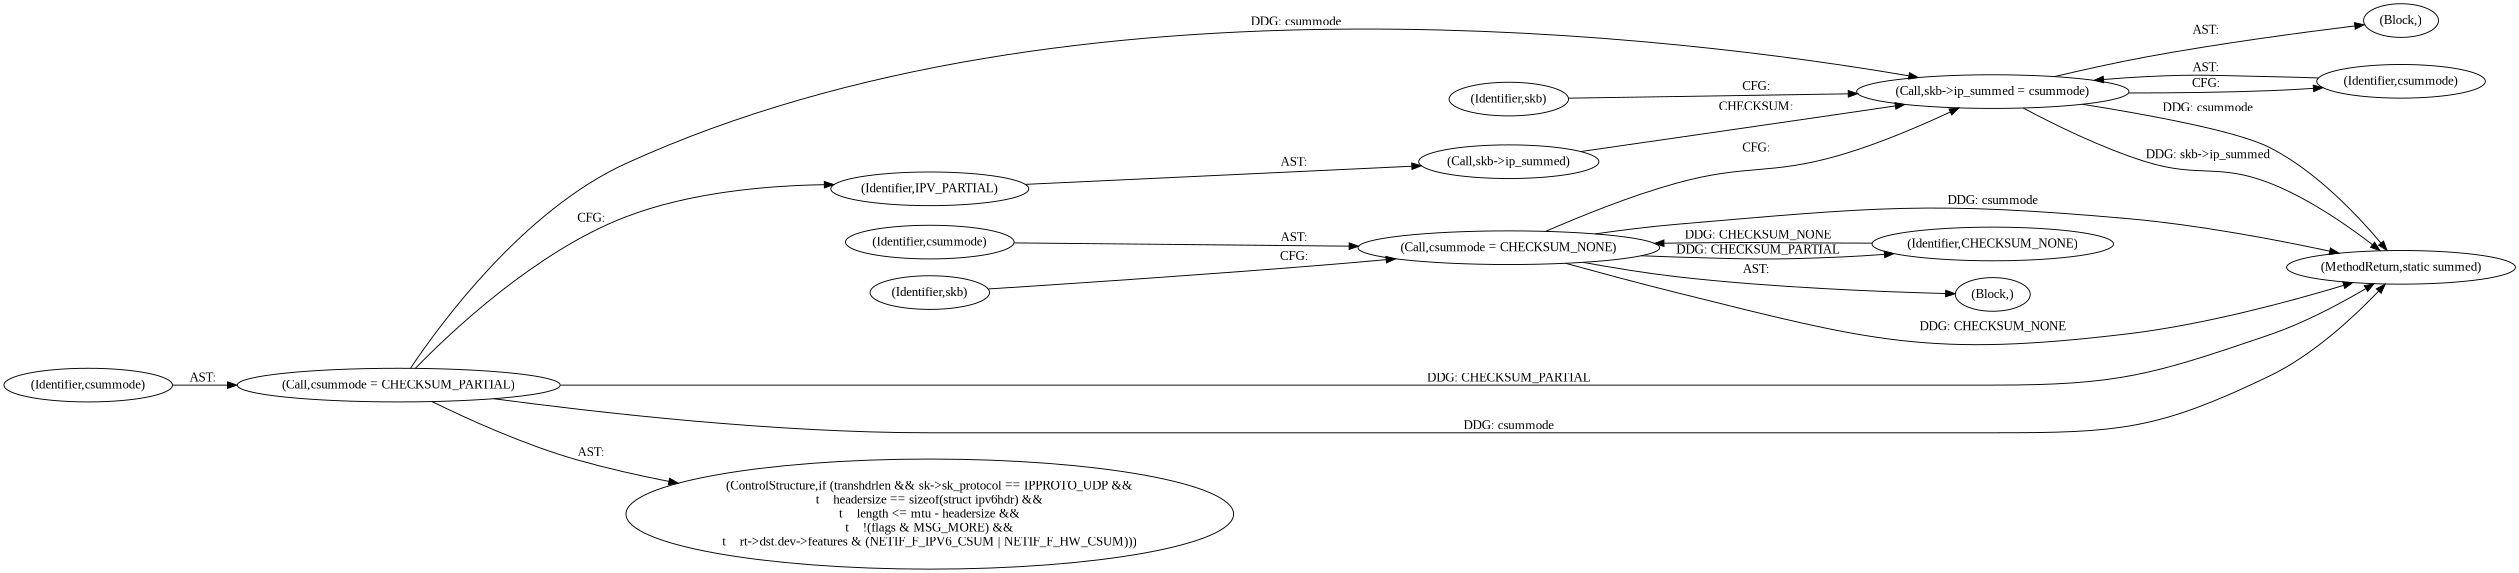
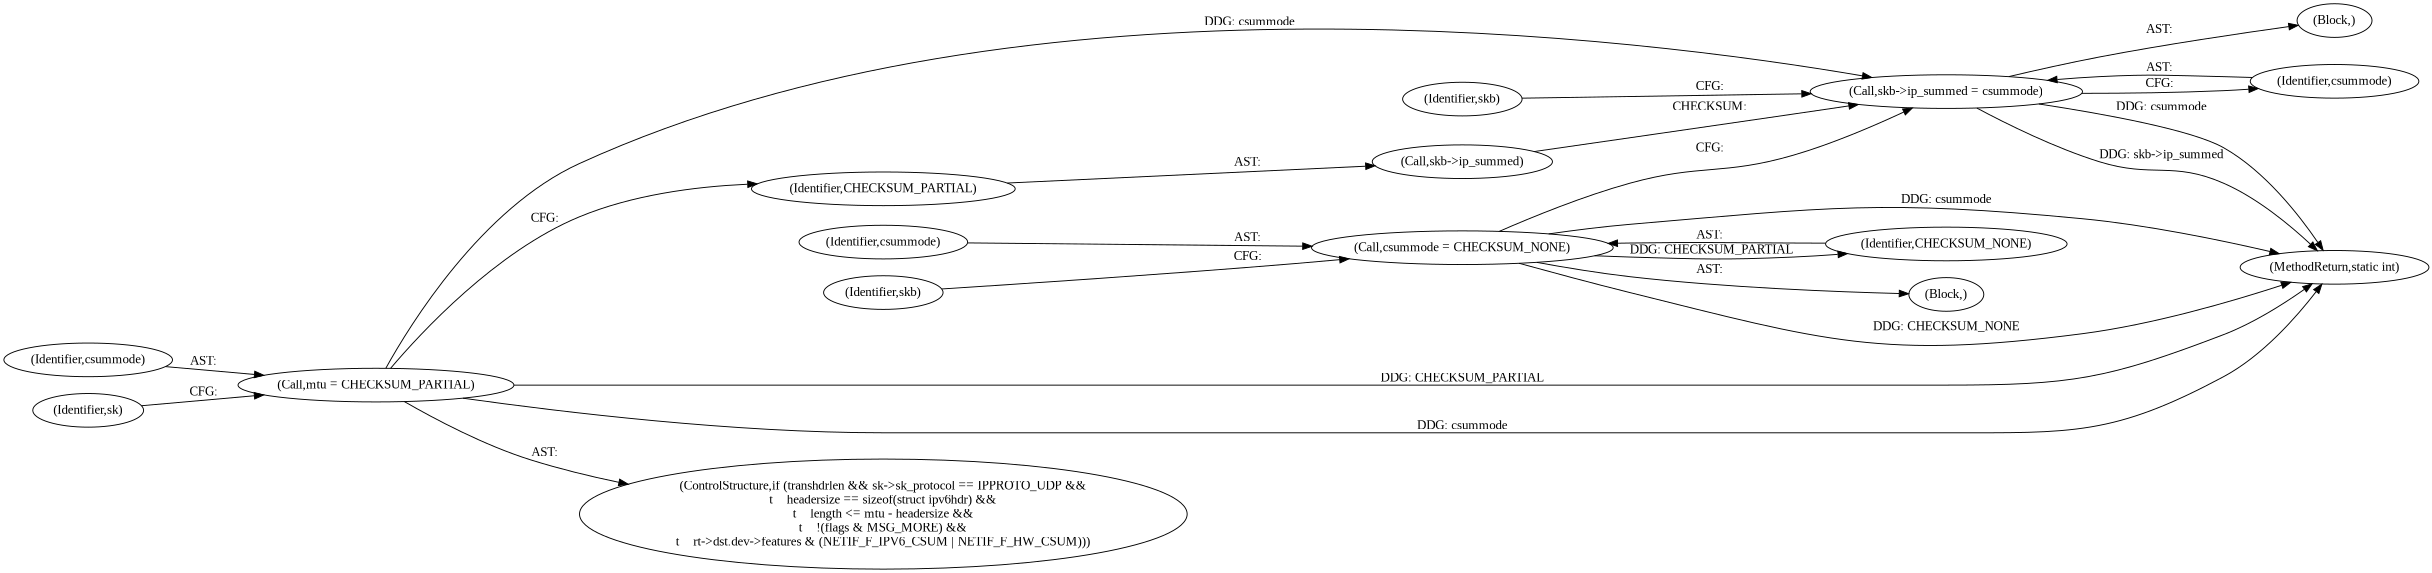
(930, 189) -> (883, 189)
(1758, 235) -> (1712, 235)
(2401, 267) -> (2335, 267)
(399, 385) -> (376, 385)
none -> (88, 410)
